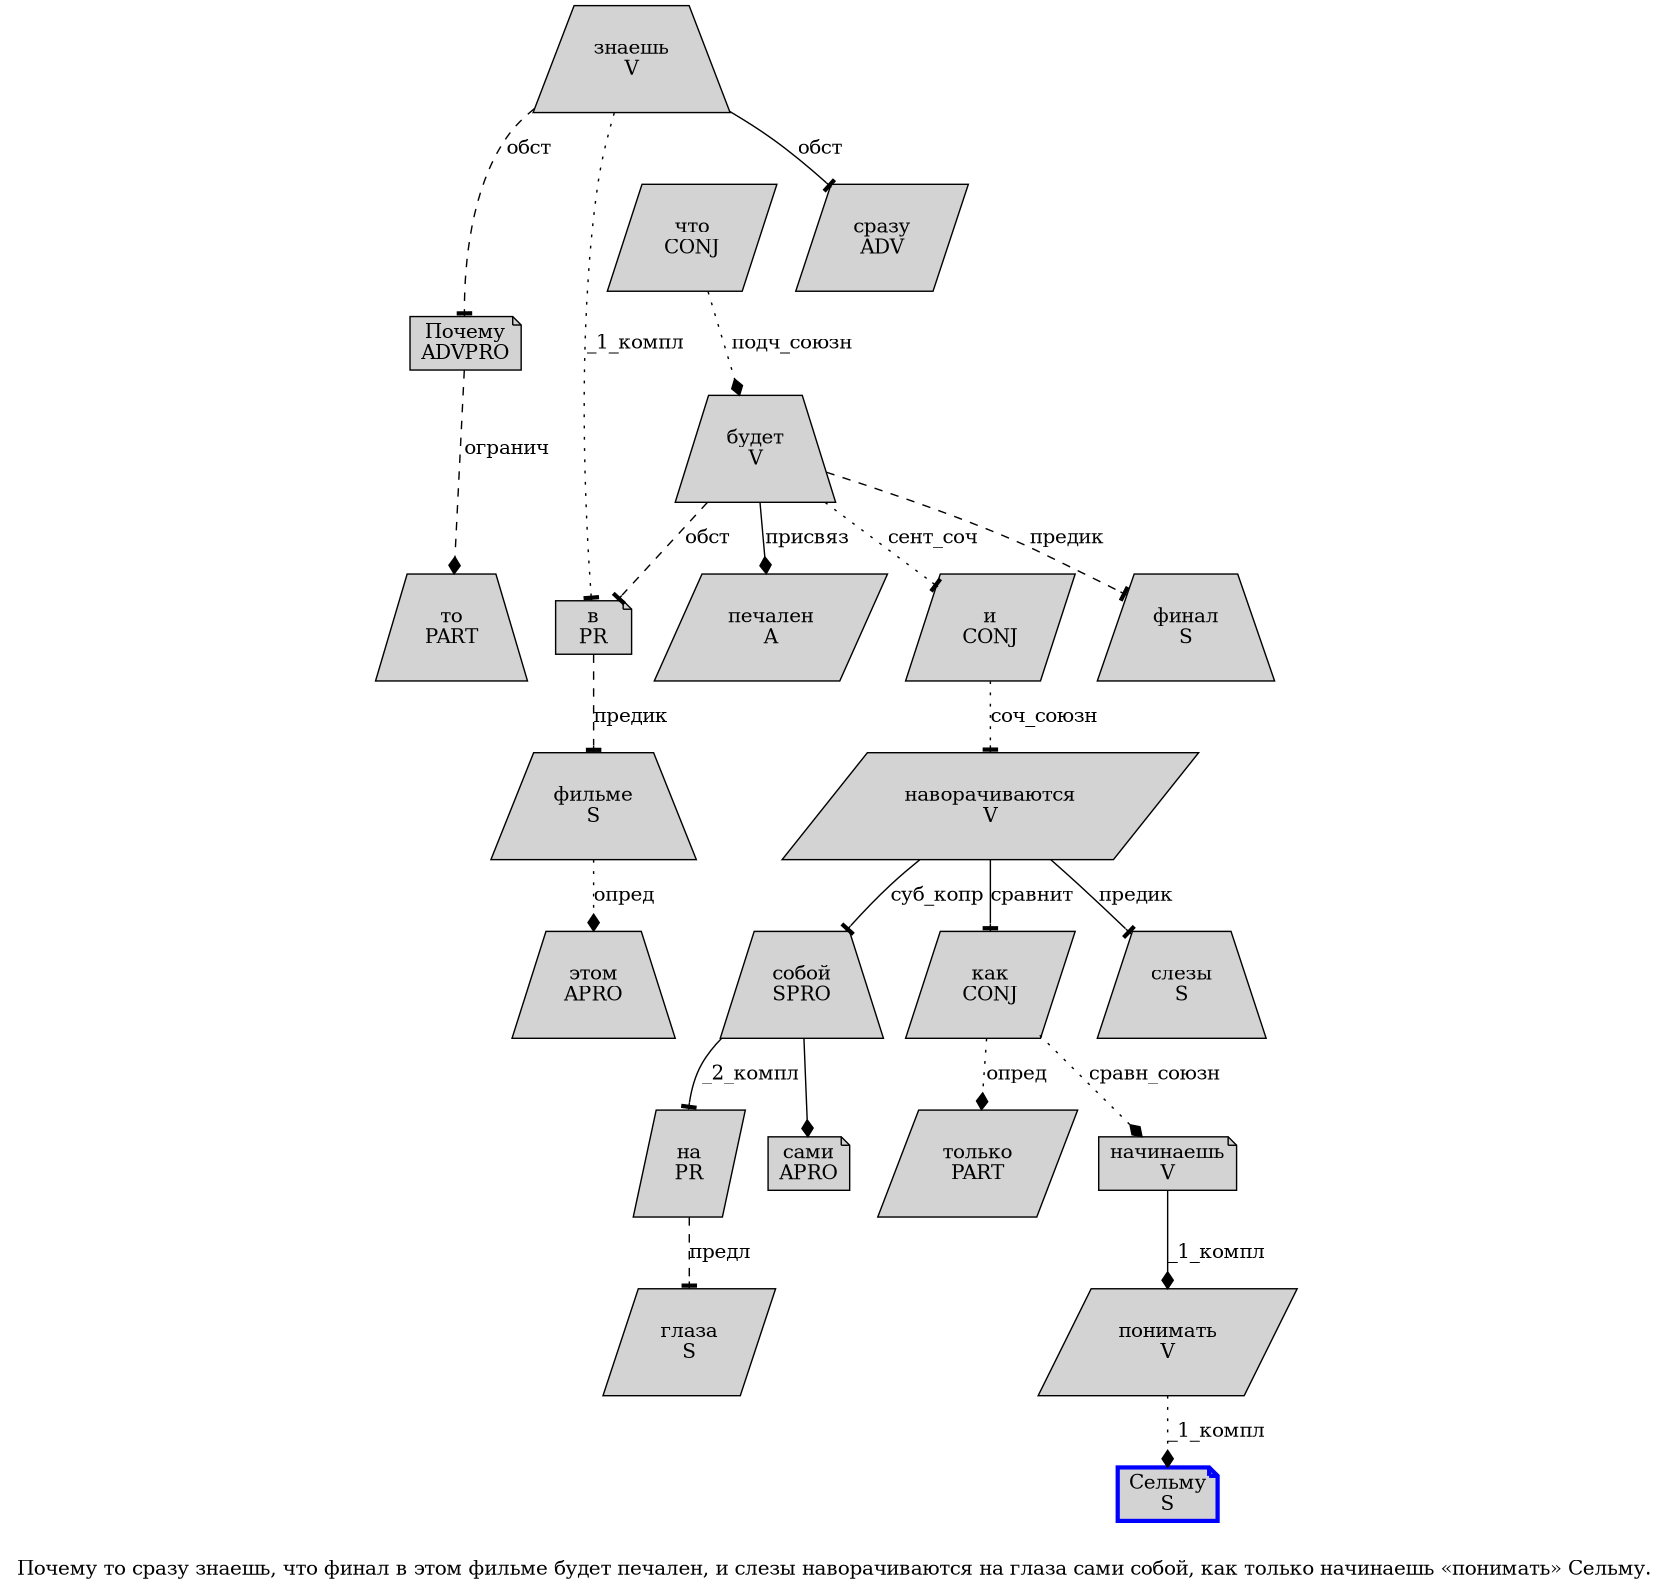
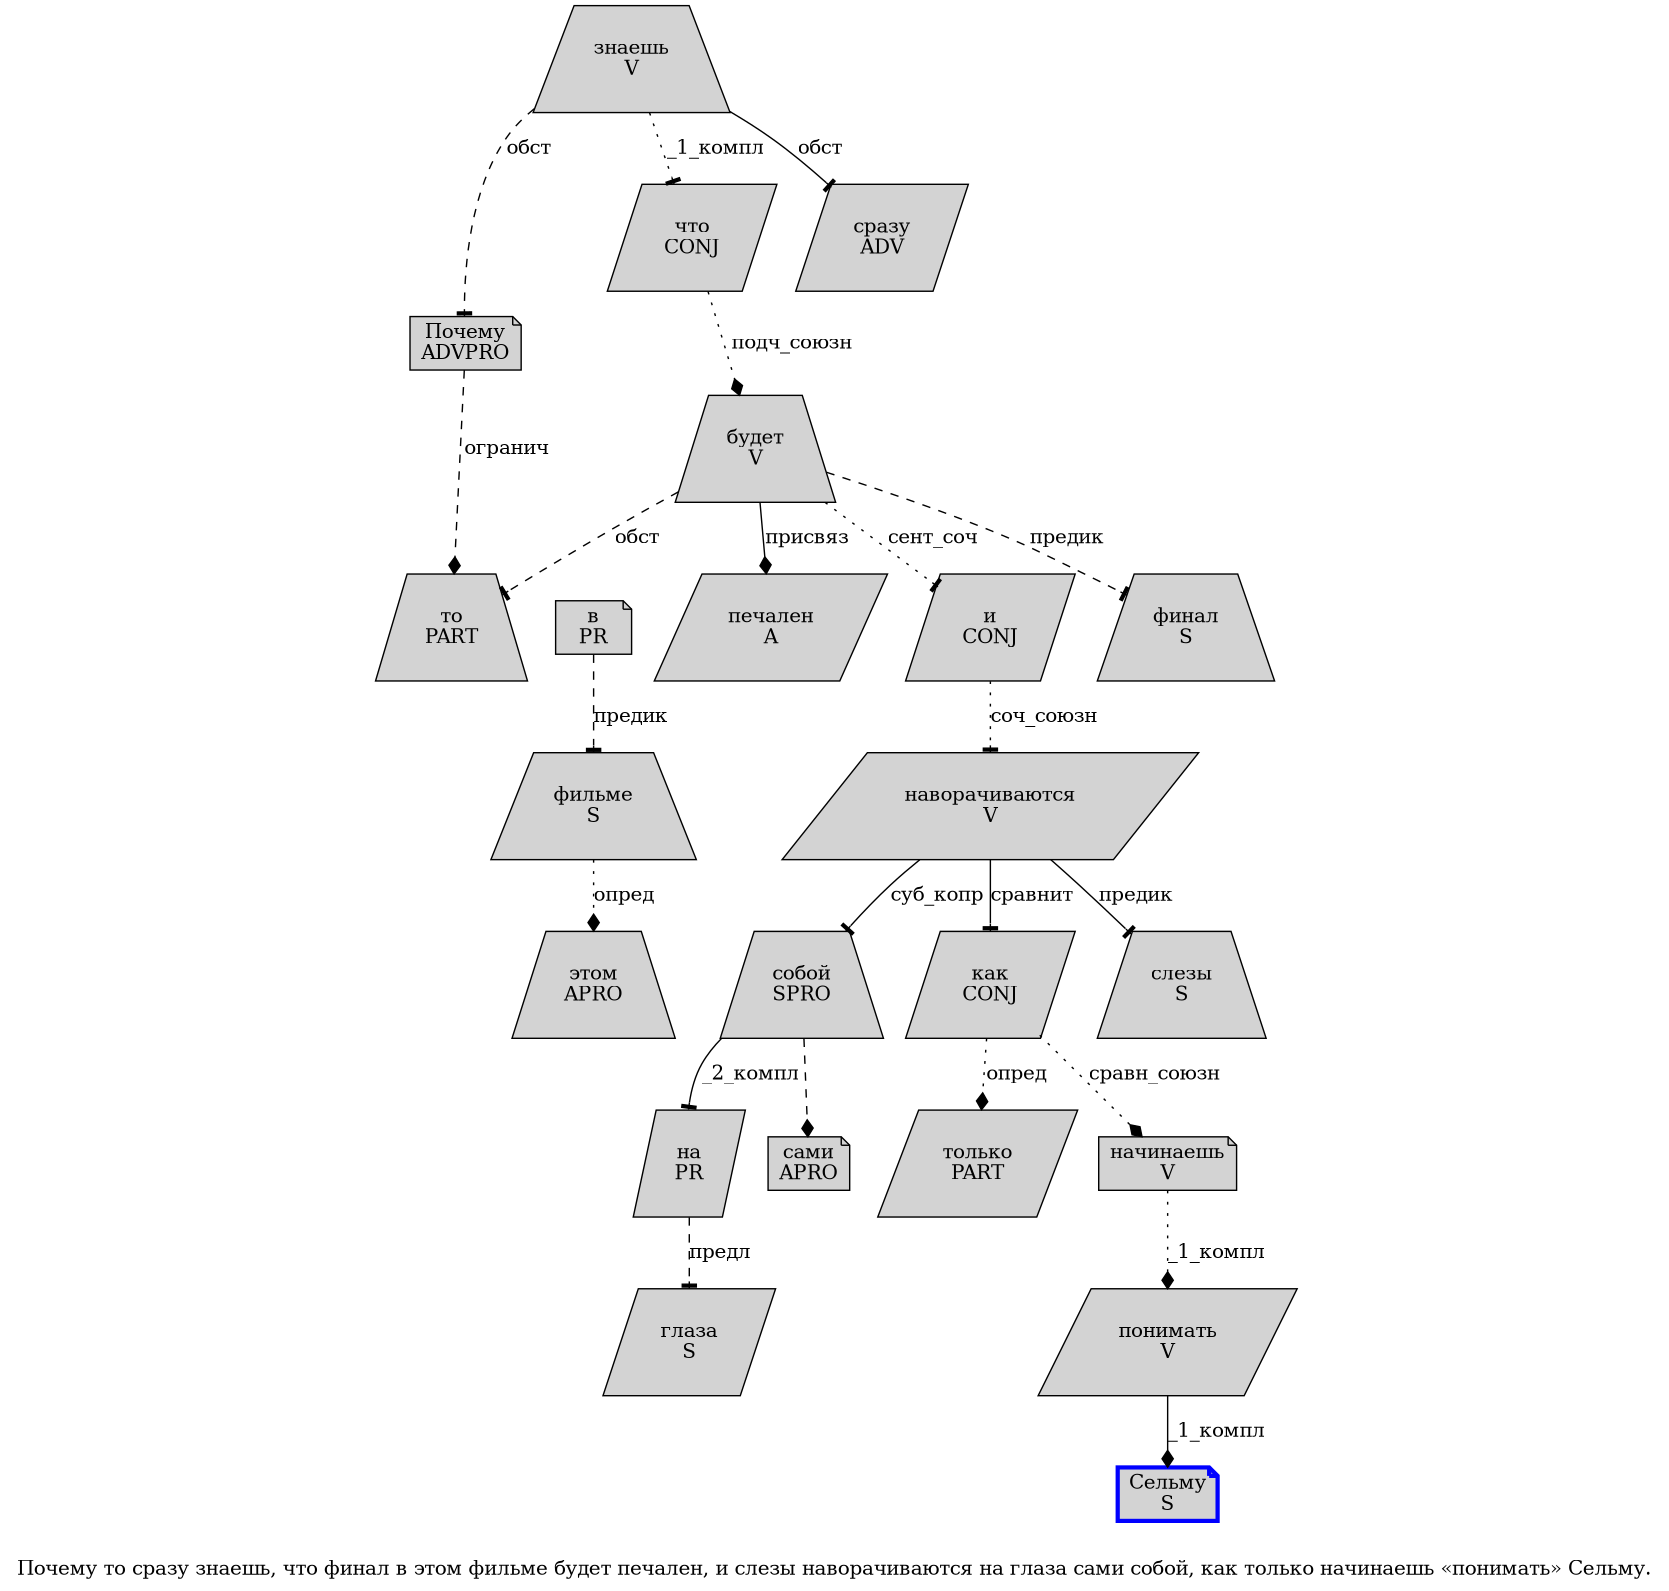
(585, 352) -> (661, 145)
(665, 549) -> (593, 540)
(806, 1079) -> (806, 1079)
(1168, 1231) -> (1168, 1231)
(1168, 1423) -> (1168, 1423)
